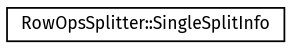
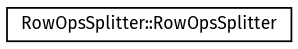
(146, 25) -> (149, 25)
